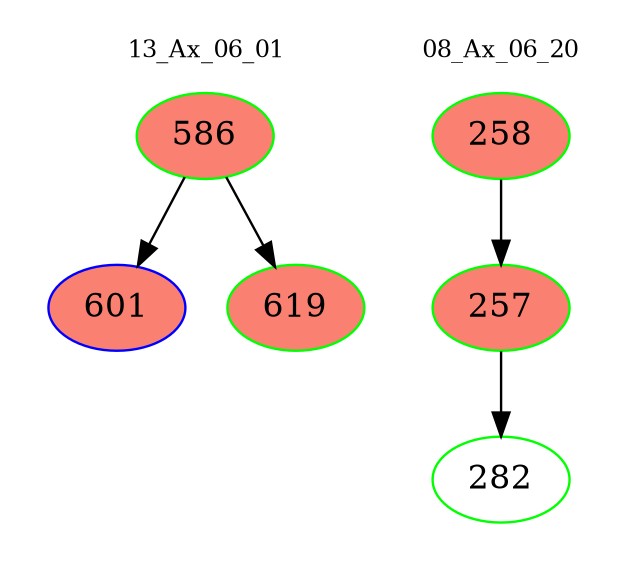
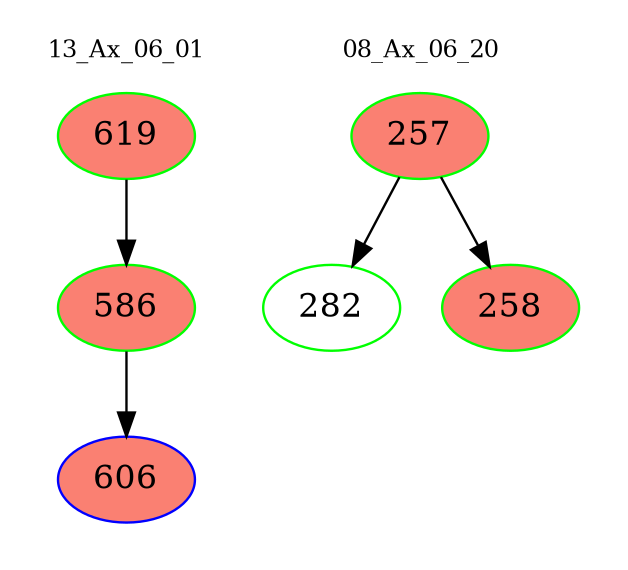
(501, 210) -> (459, 211)
(245, 211) -> (126, 210)
(117, 308) -> (126, 480)
